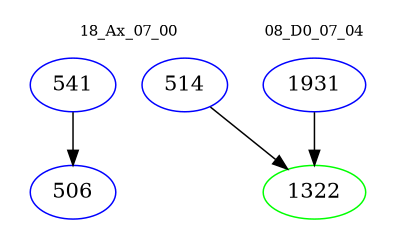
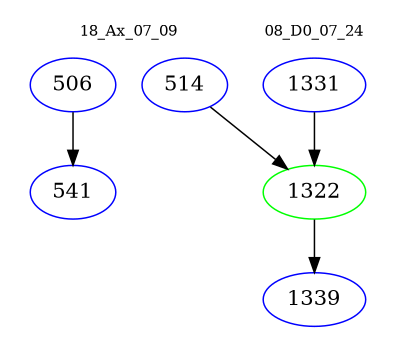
(129, 32) -> (129, 32)
(314, 32) -> (314, 32)
(314, 85) -> (314, 85)
(73, 131) -> (73, 131)
none -> (314, 300)
